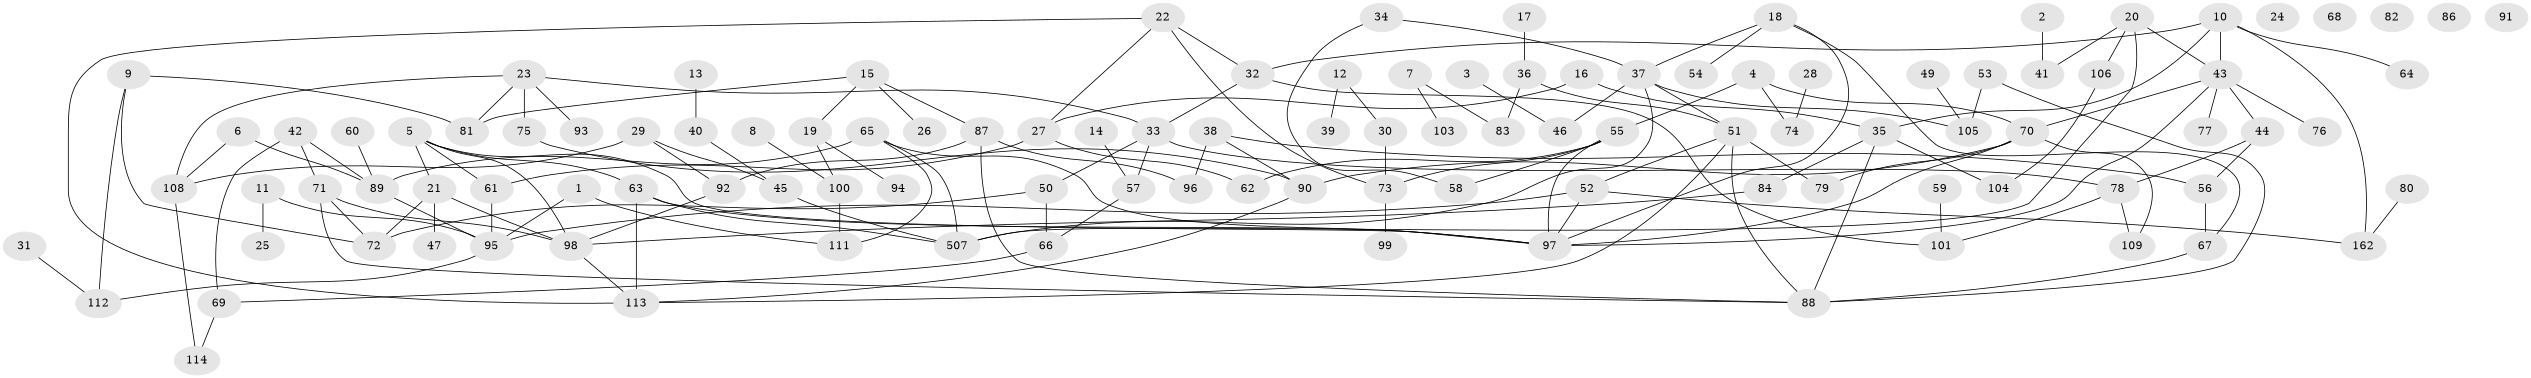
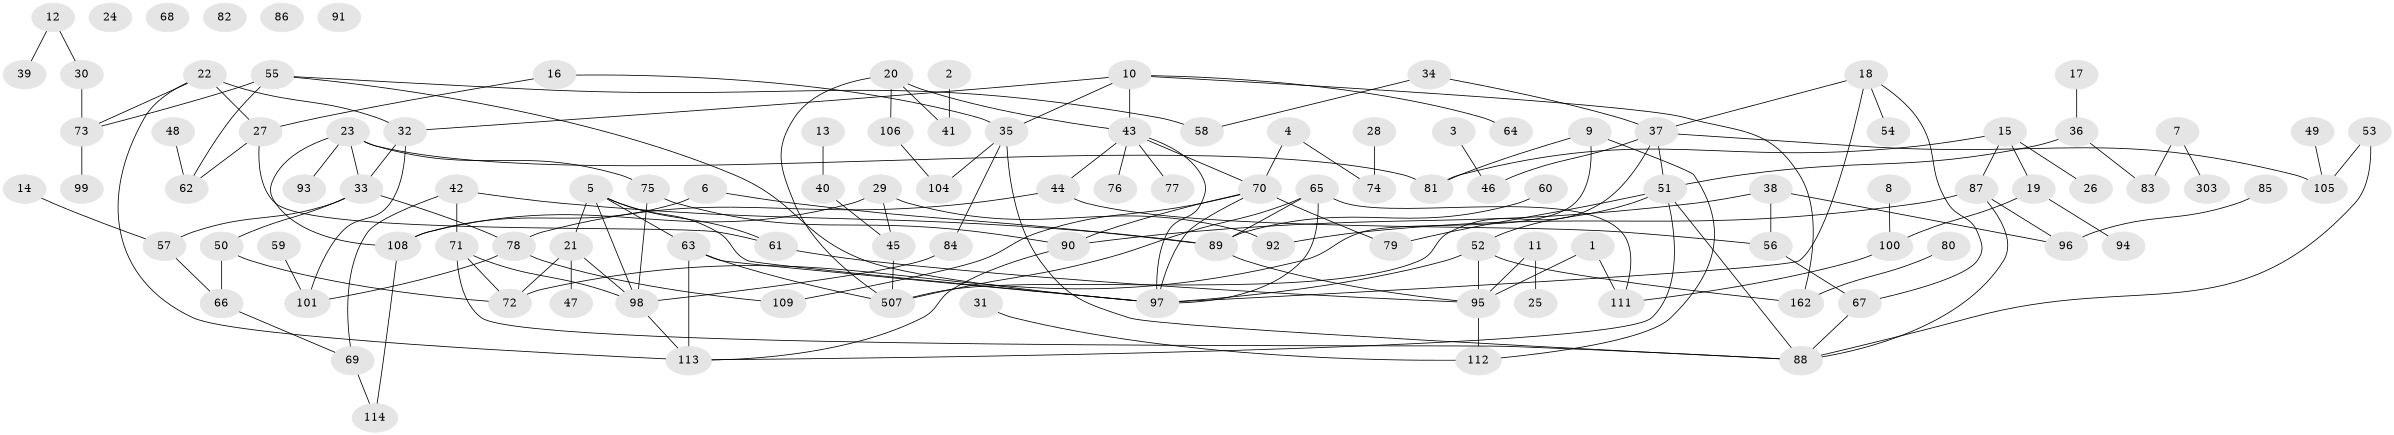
(1664, 114) -> none
none -> (173, 132)
(1444, 132) -> (2207, 189)
none -> (2266, 189)
(662, 212) -> (643, 246)
